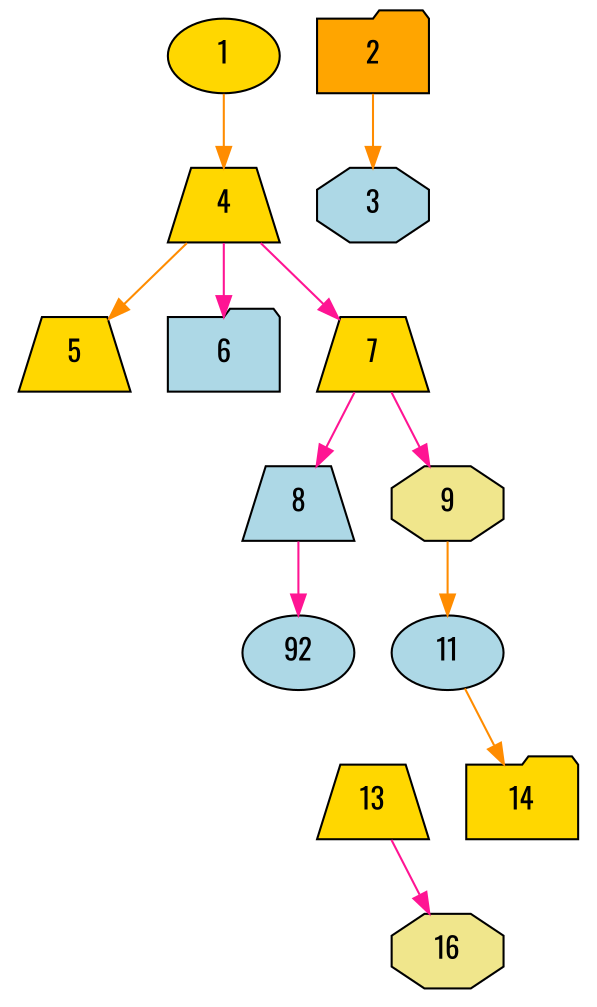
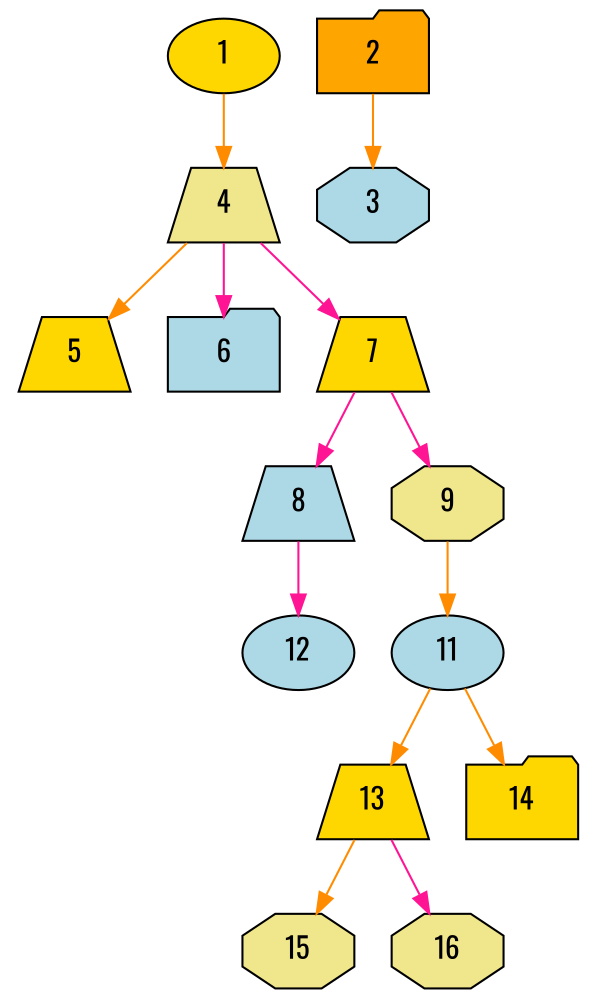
(224, 205) -> (224, 205)
(298, 653) -> (298, 653)
none -> (416, 717)
none -> (298, 951)
